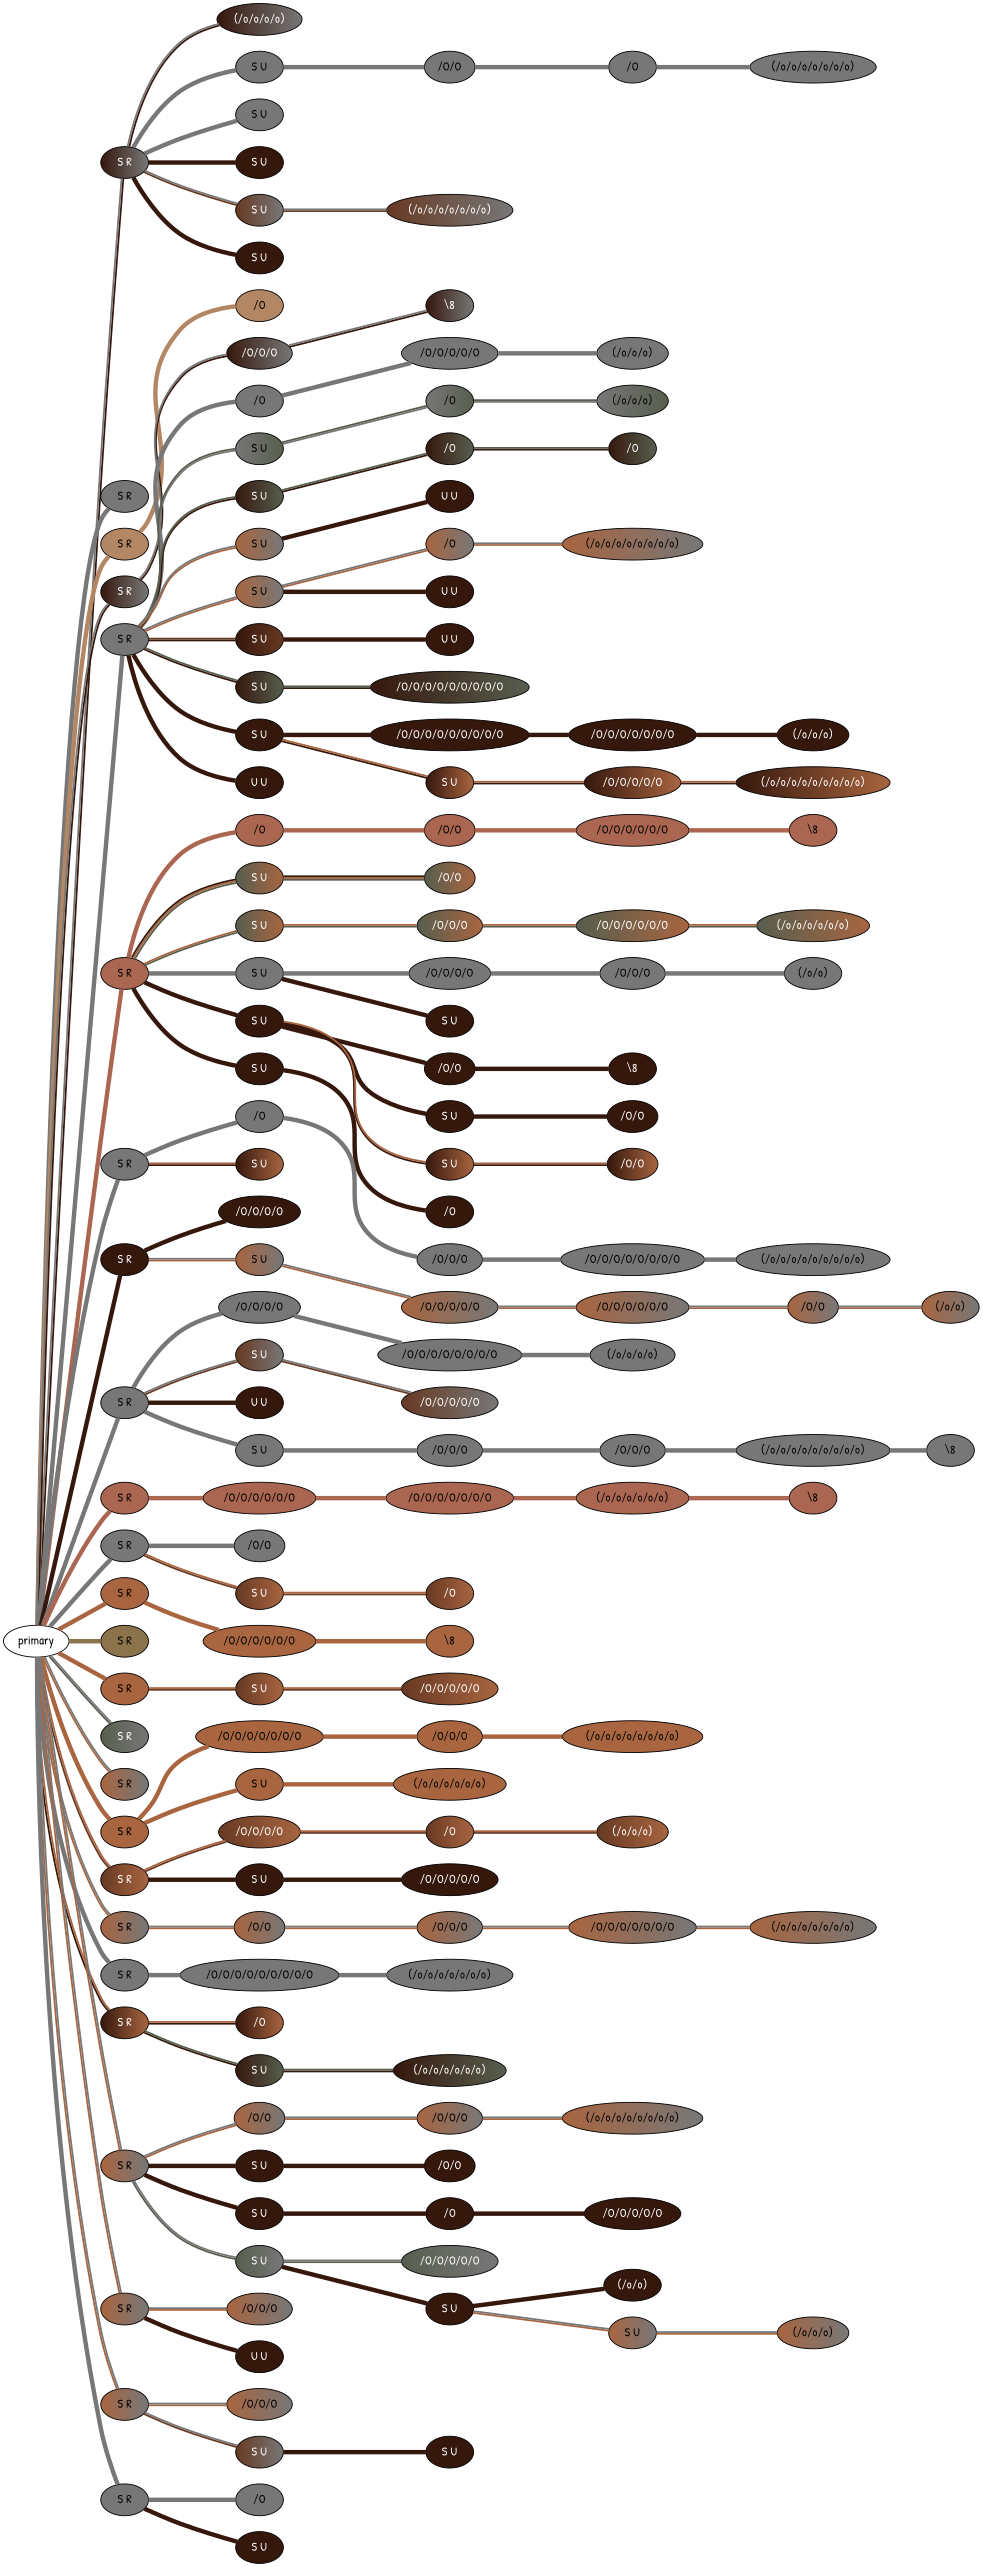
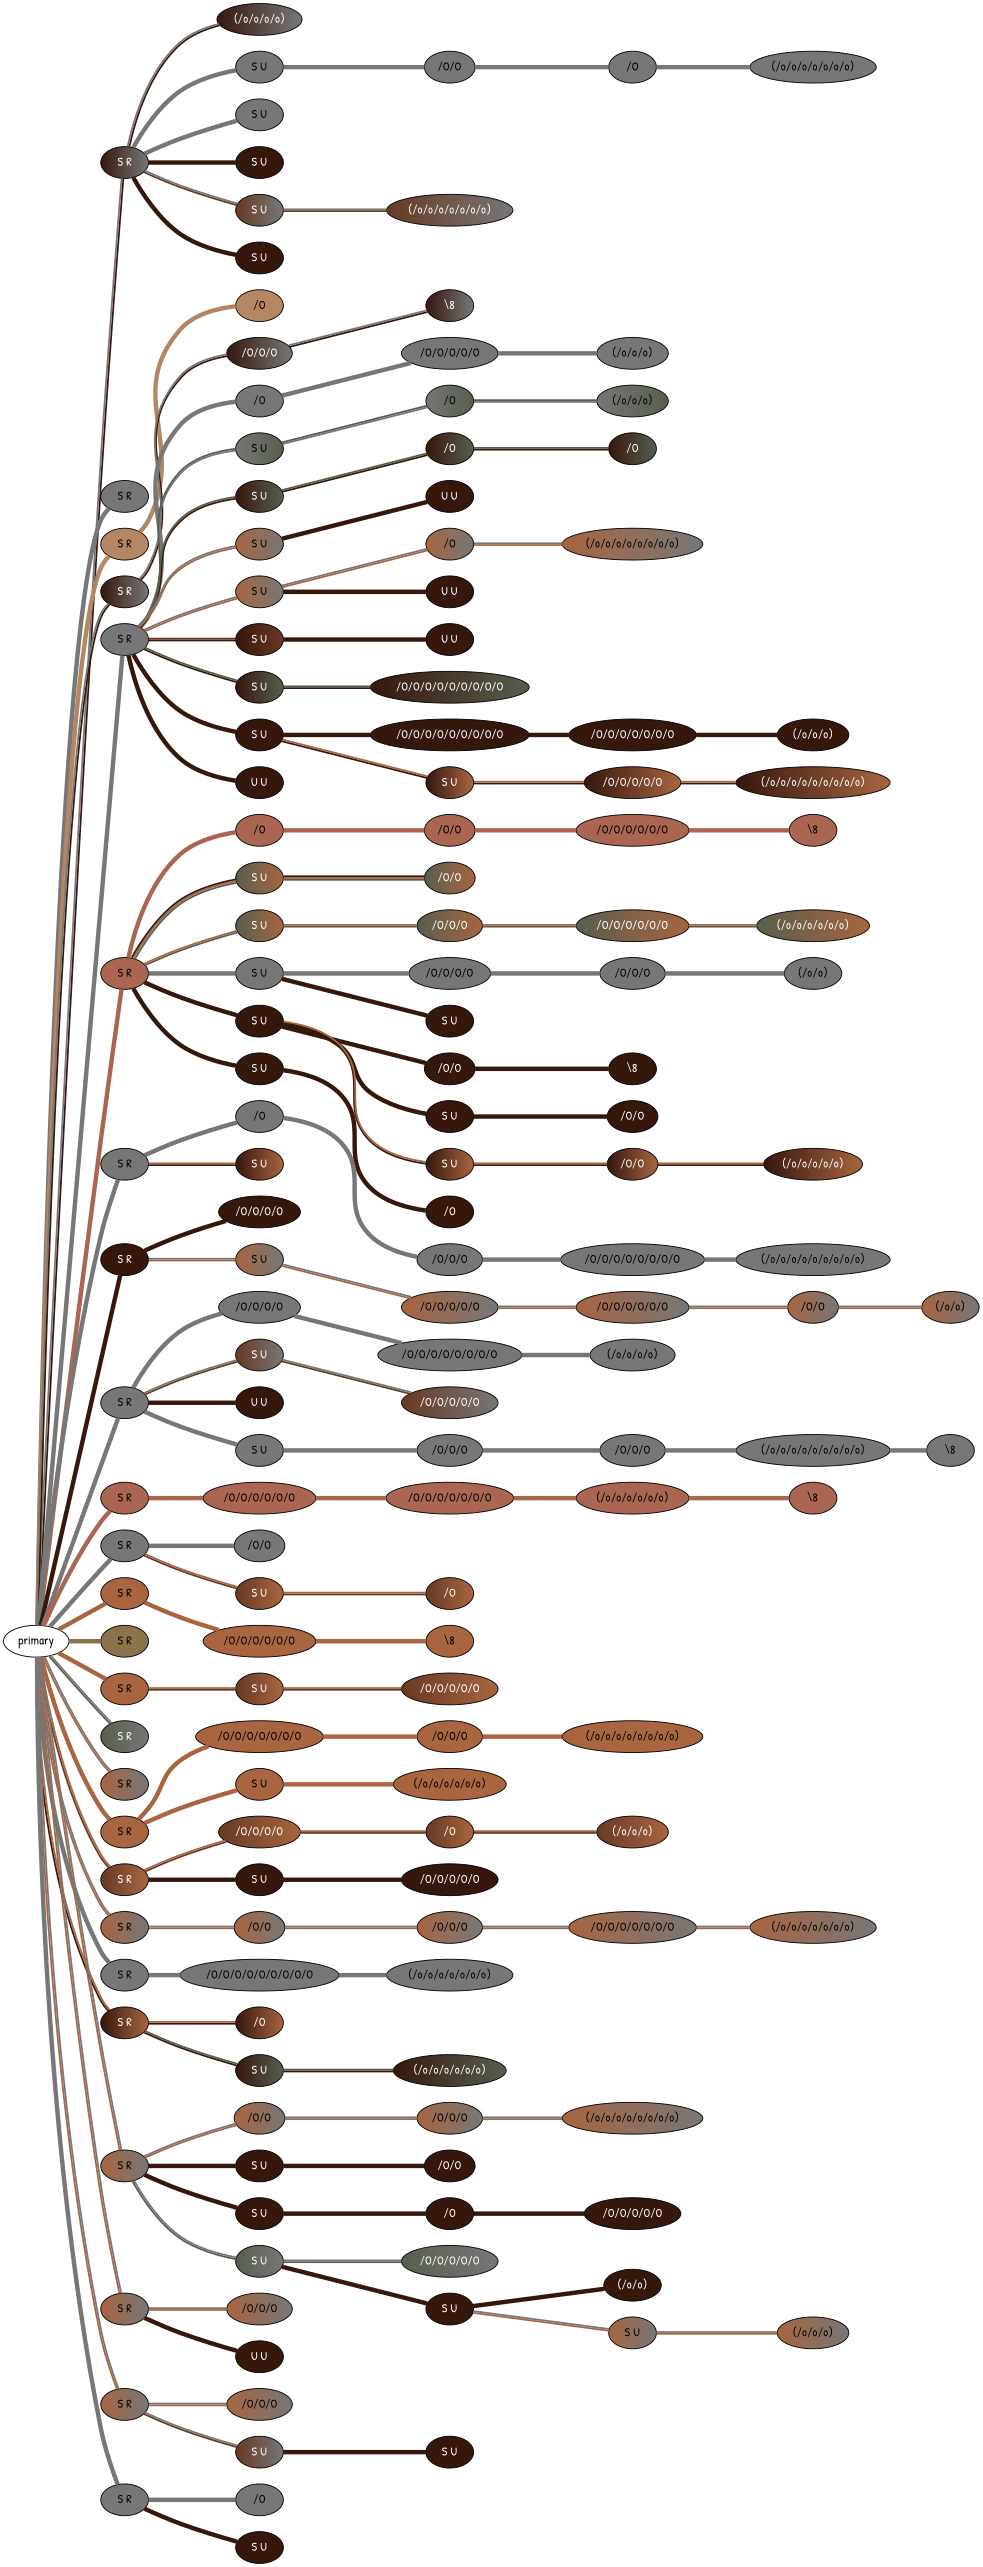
none -> (813, 1164)
